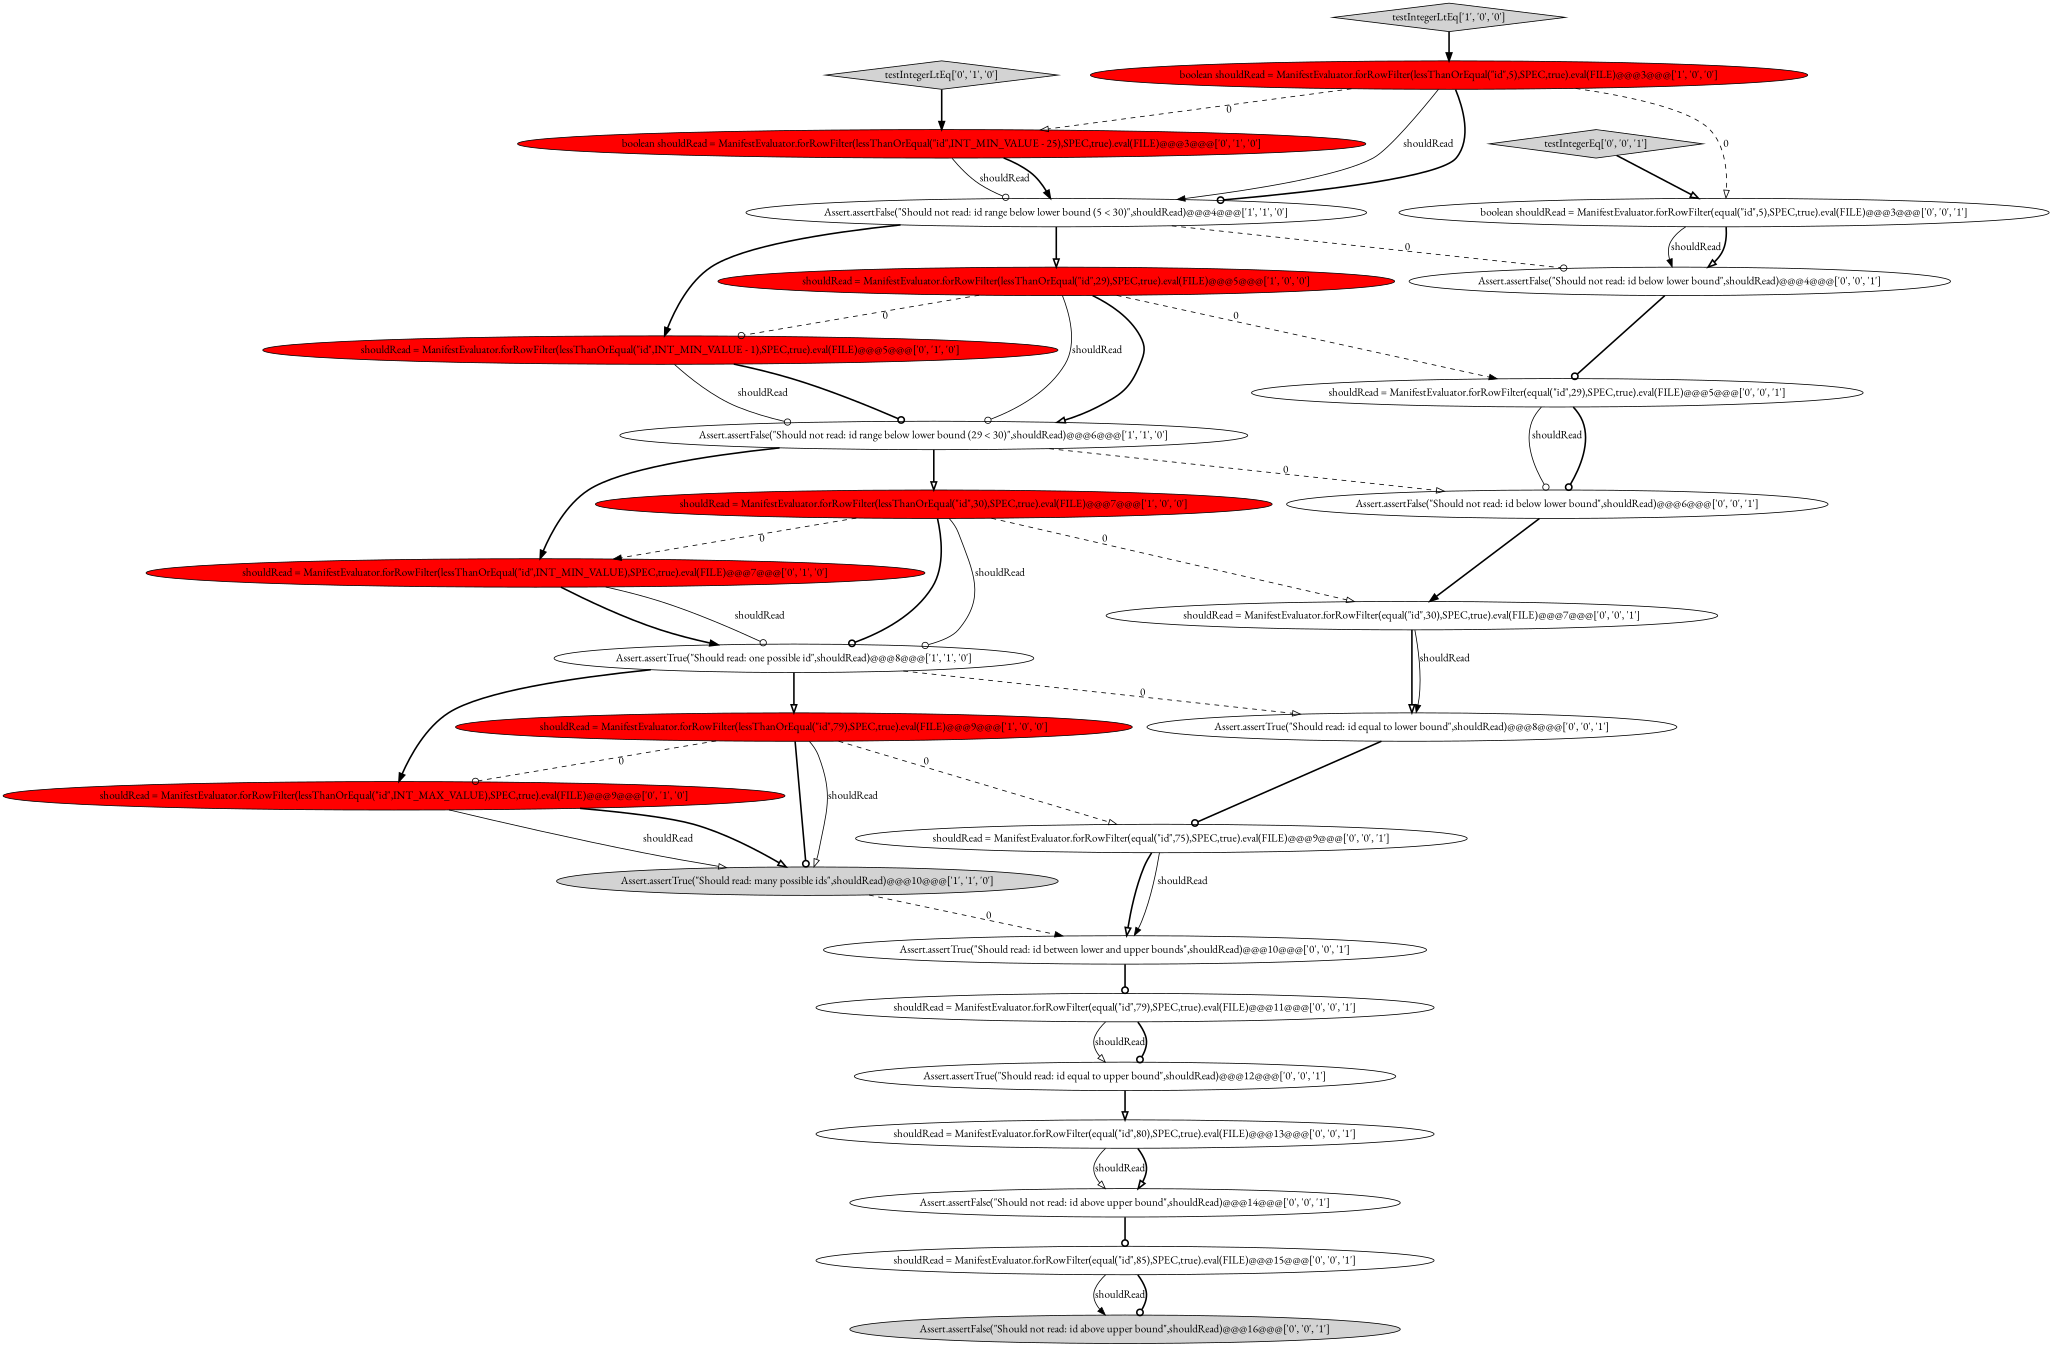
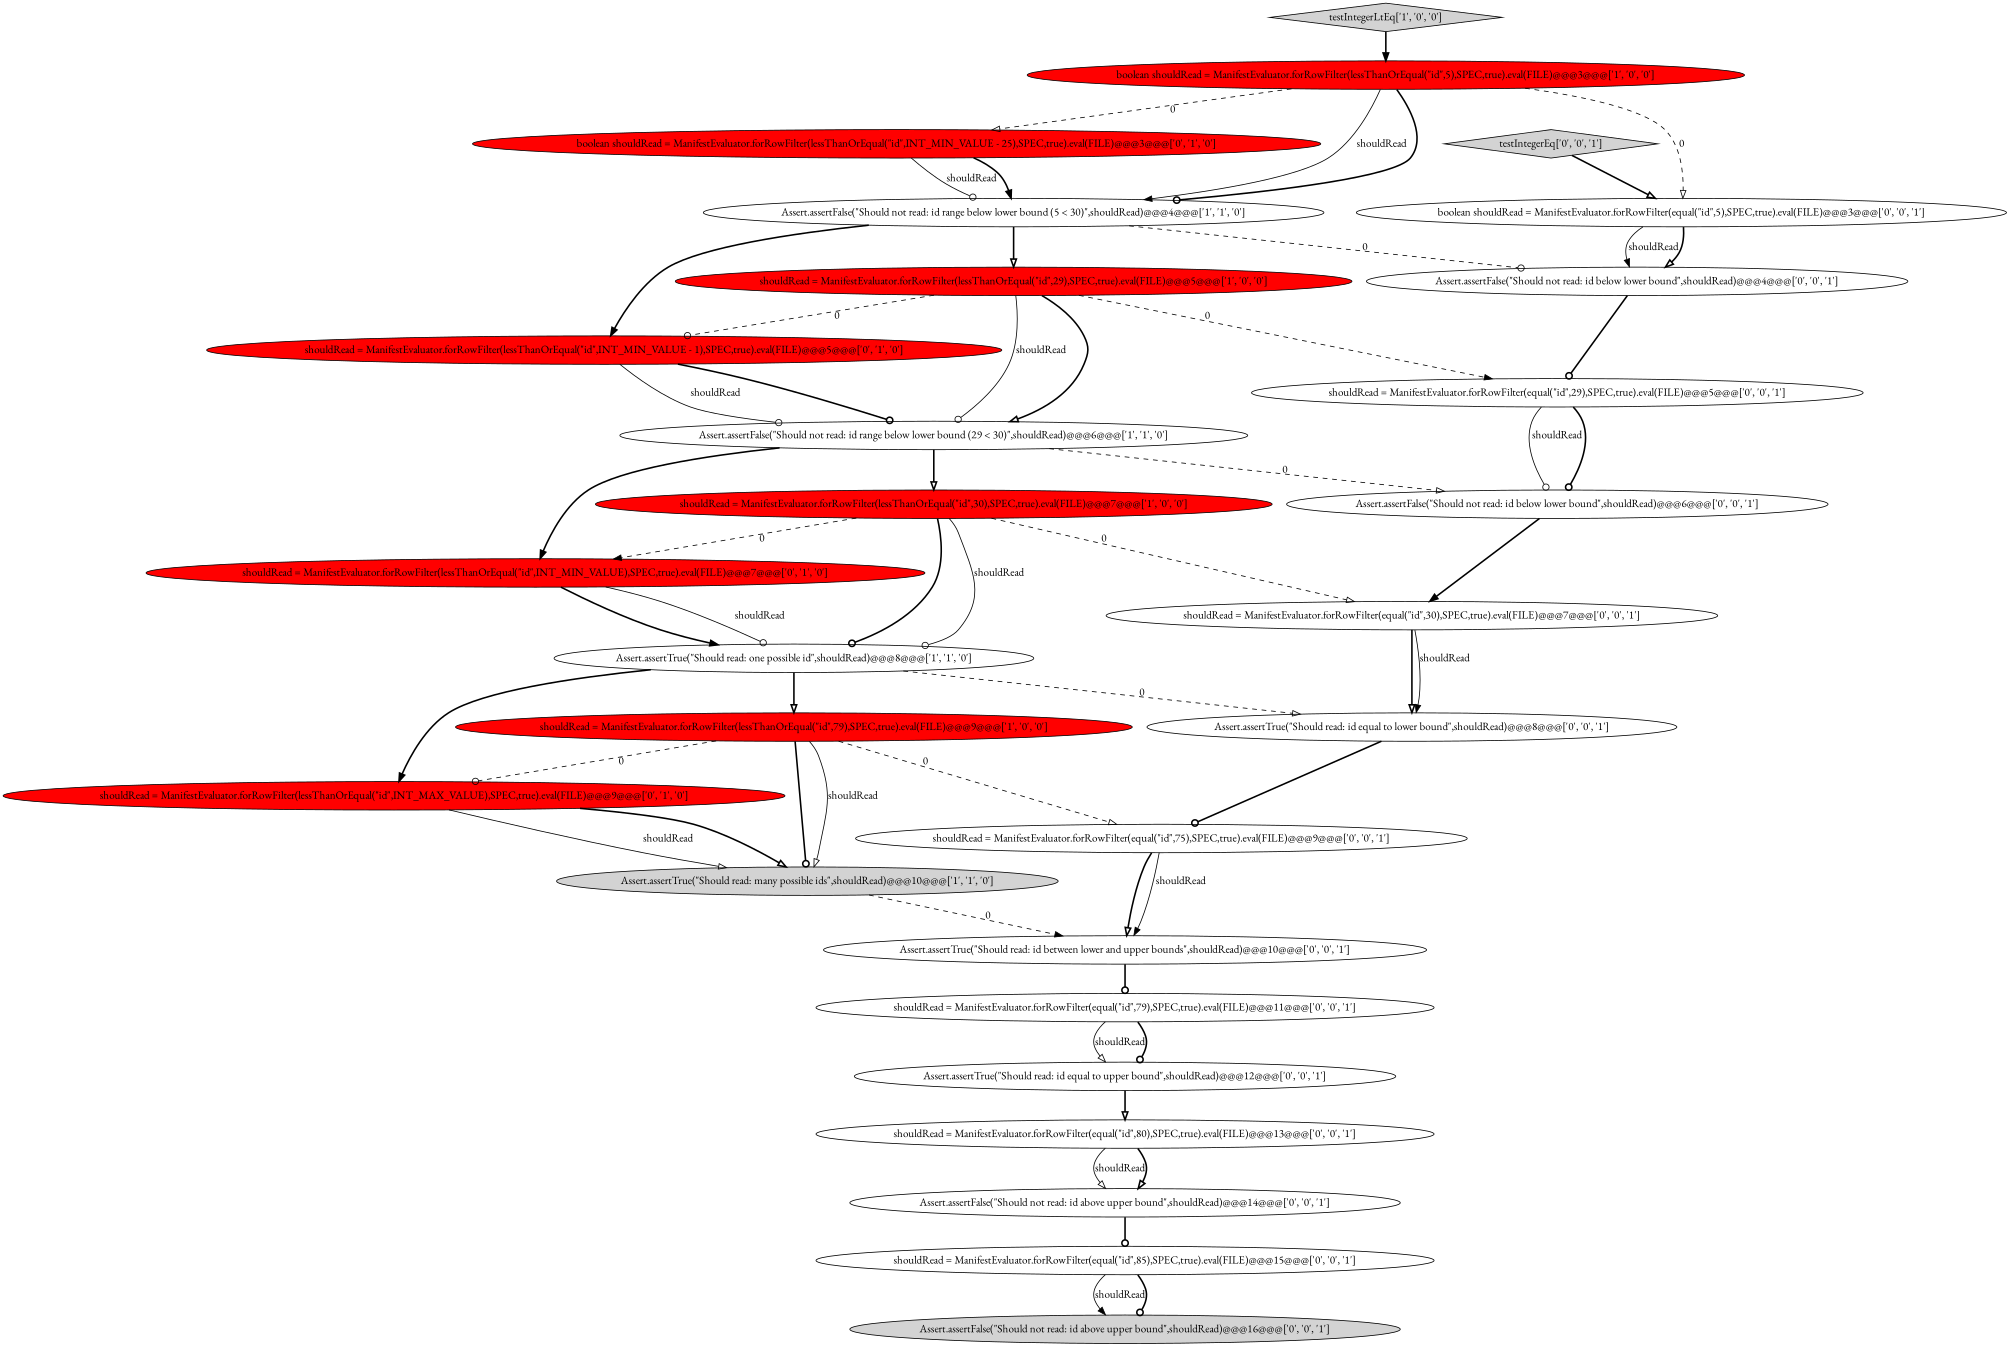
(942, 75) -> none
